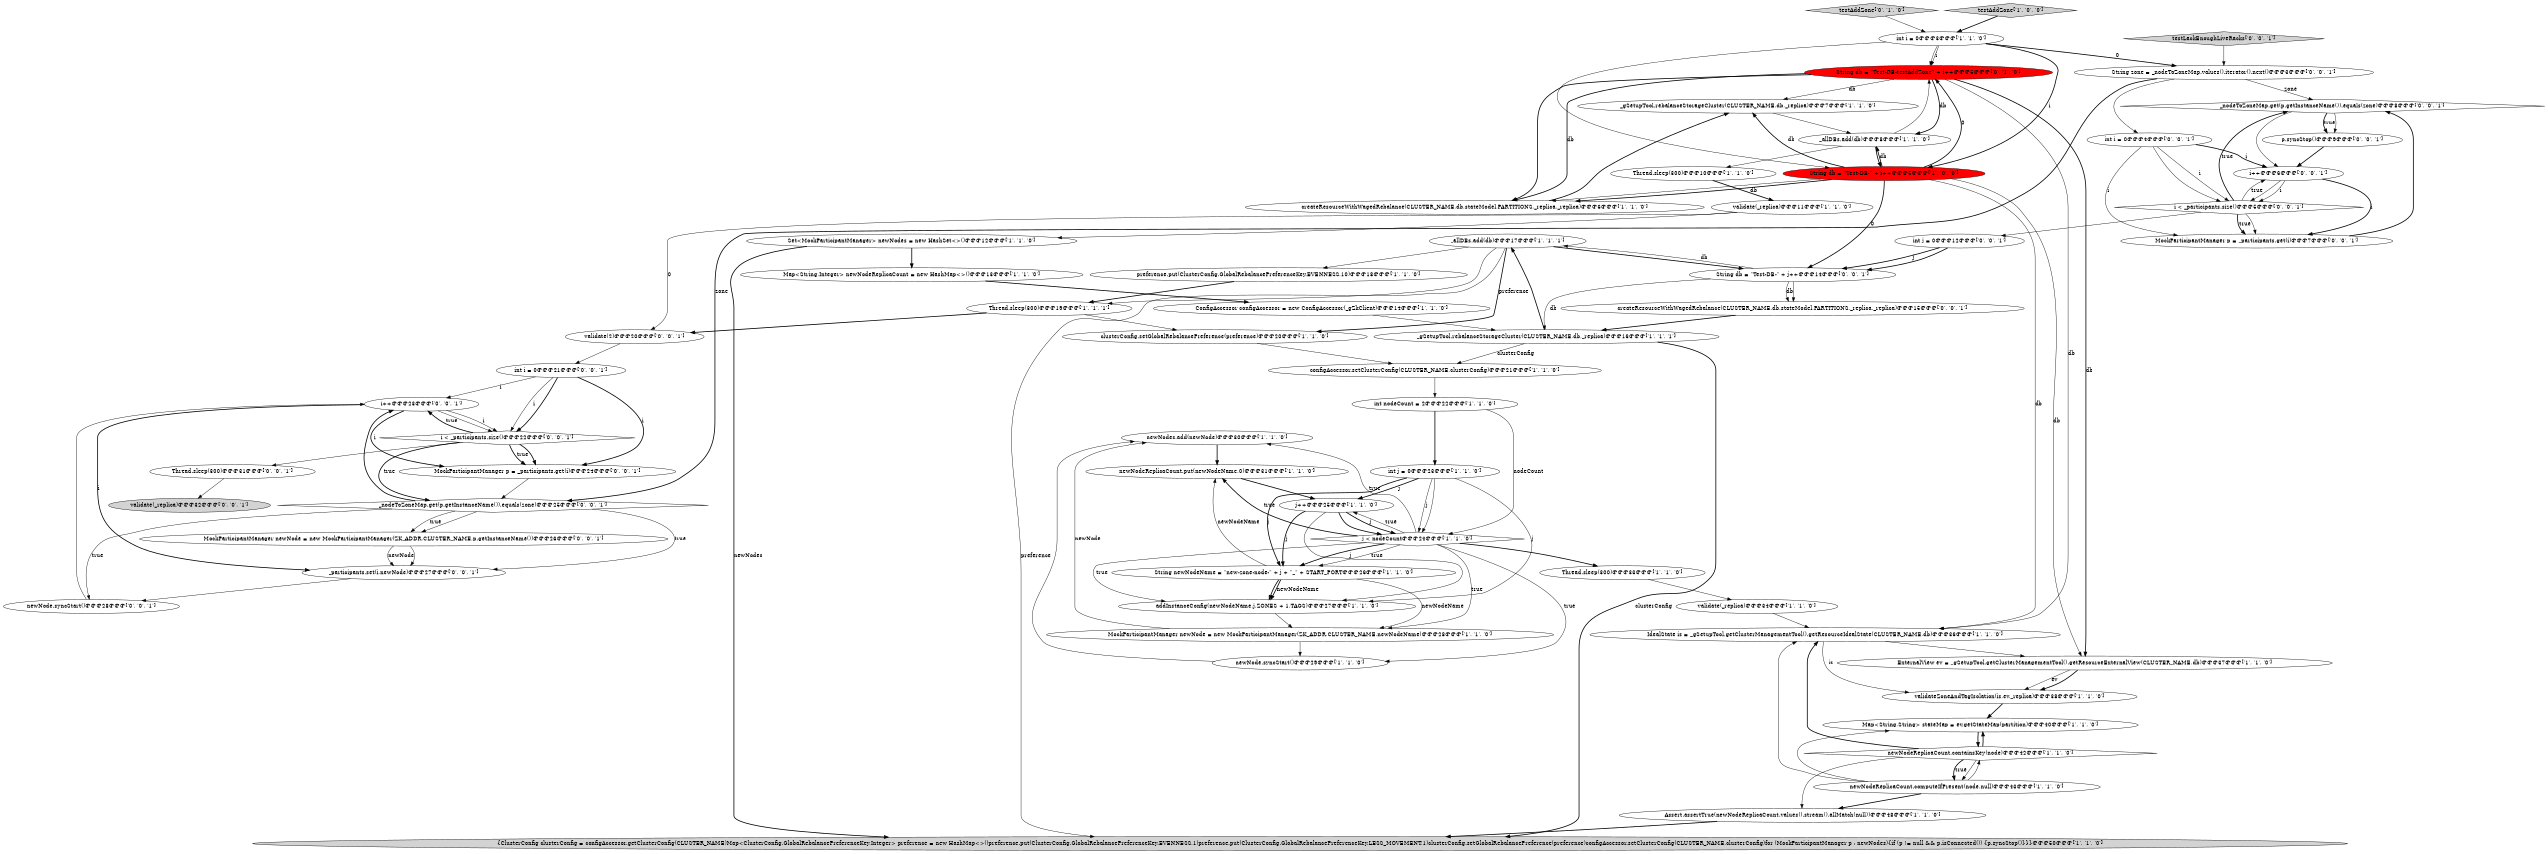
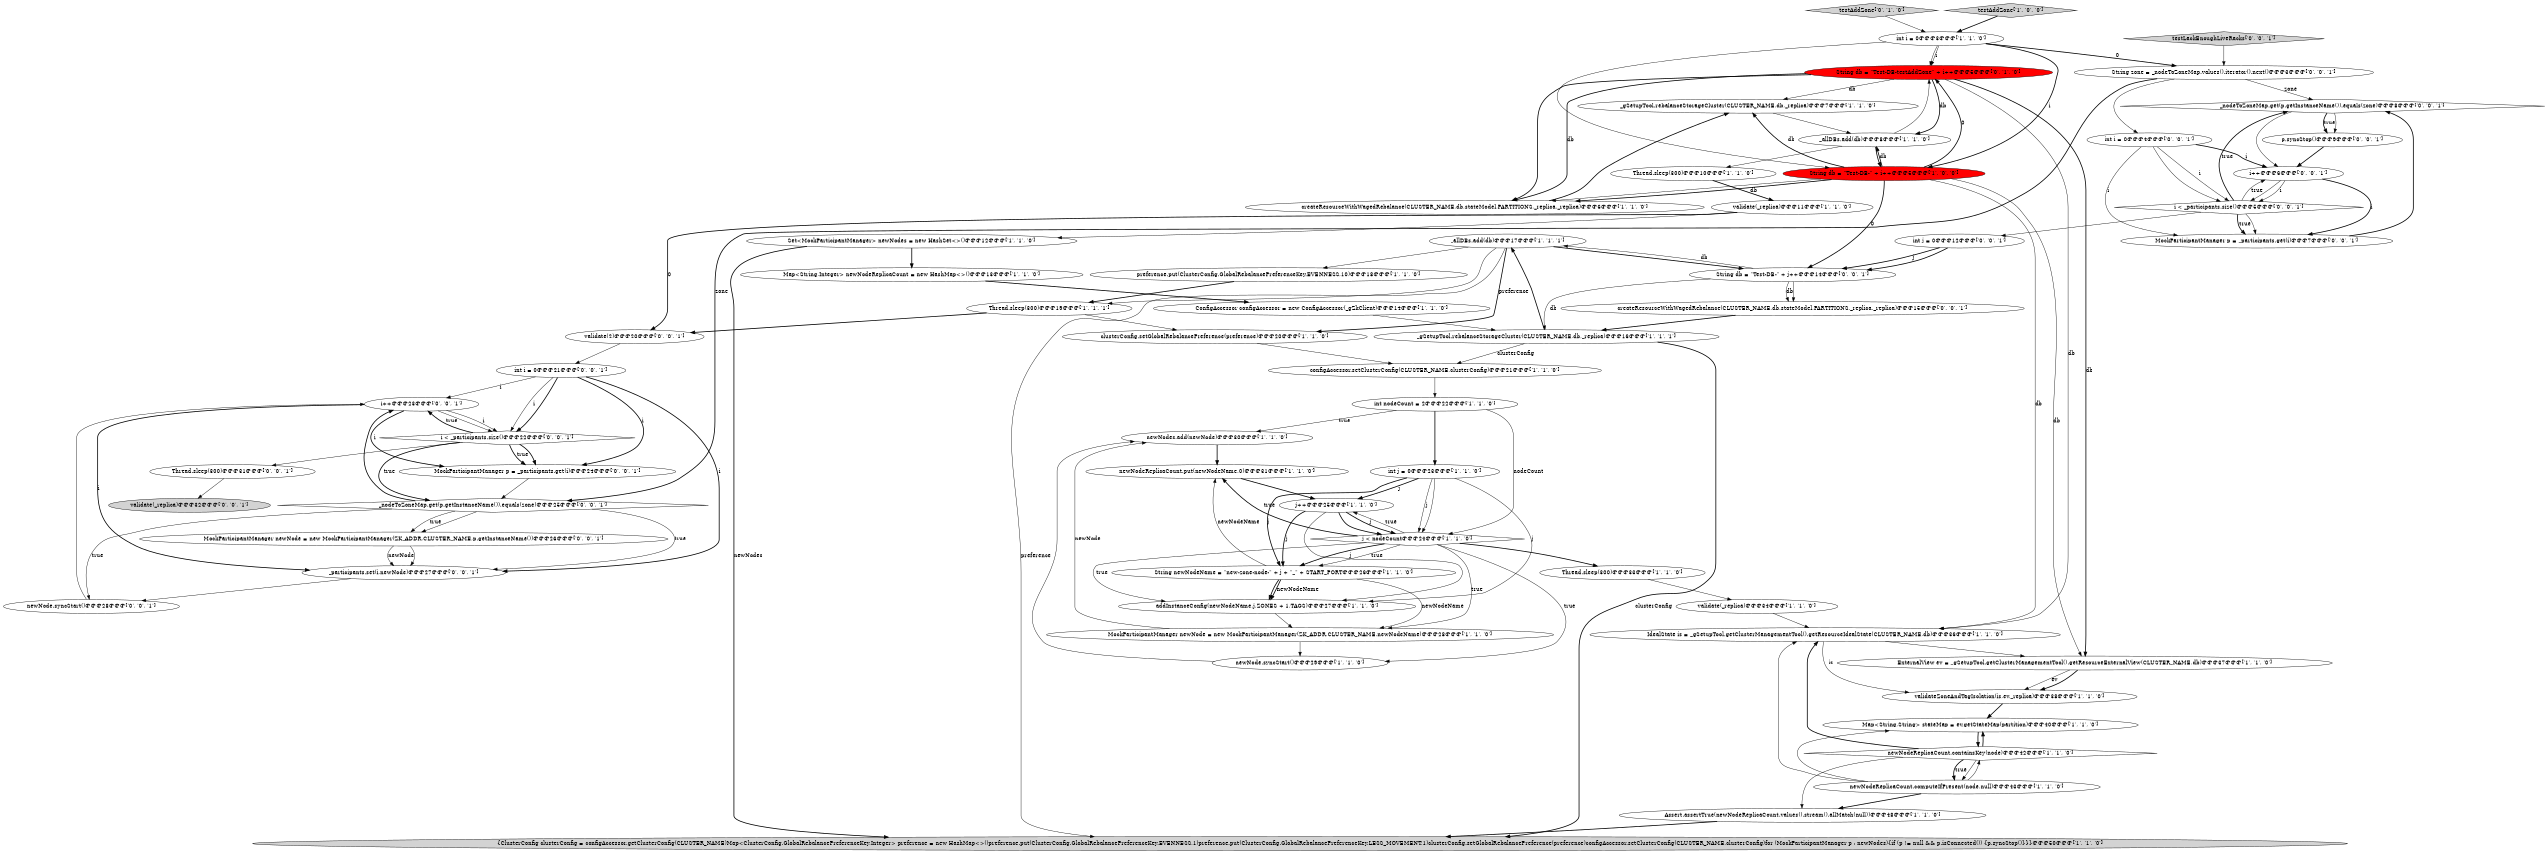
(1156, 217) -> (1156, 217)
(1358, 471) -> (1329, 421)
none -> (719, 530)
